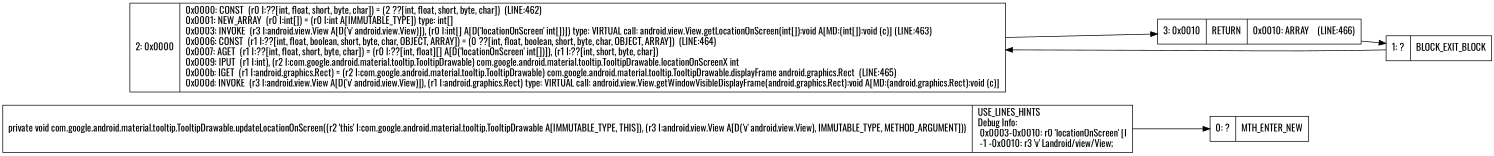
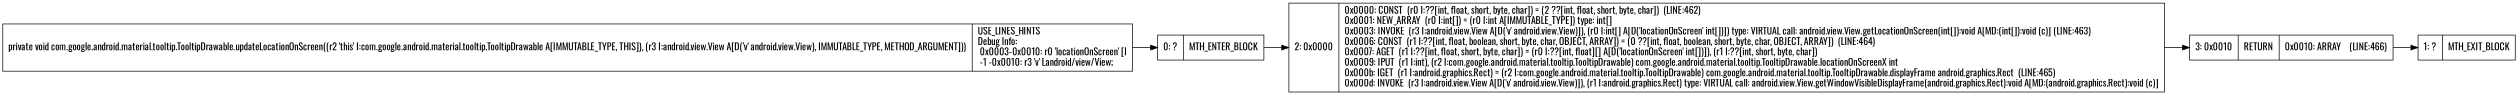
(1451, 48) -> (2479, 47)
(1199, 51) -> (1273, 48)
(1272, 128) -> (1224, 47)
